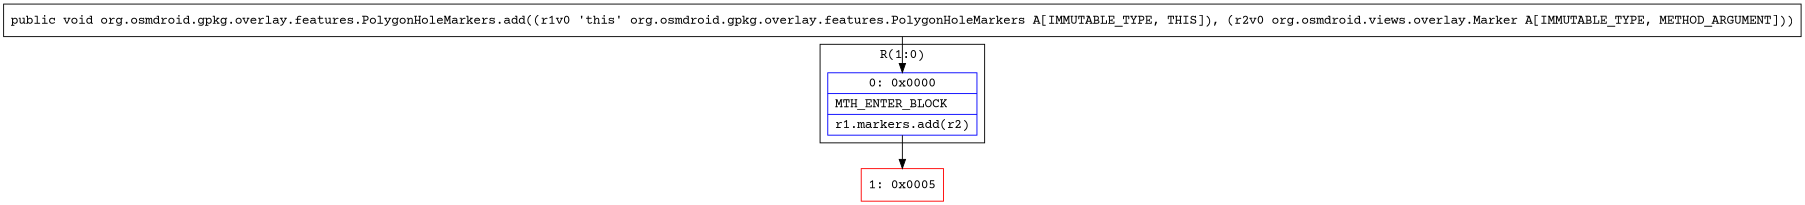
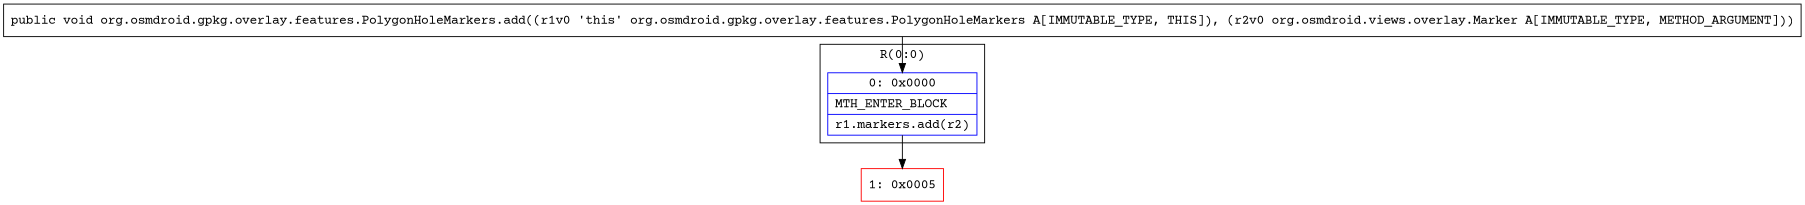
(902, 55) -> (902, 55)
